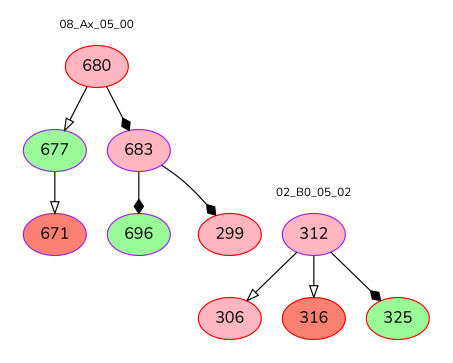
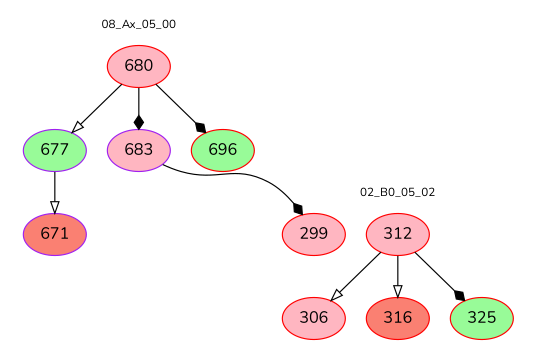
(139, 186) -> (176, 103)
(139, 235) -> (223, 150)
(314, 235) -> (398, 235)
